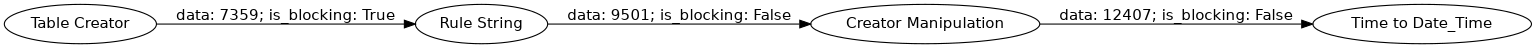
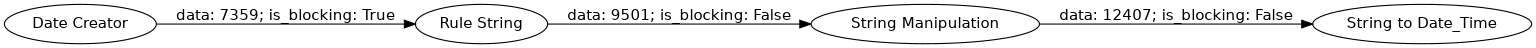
(80, 24) -> (80, 24)
(925, 24) -> (925, 24)
(1422, 24) -> (1422, 24)
